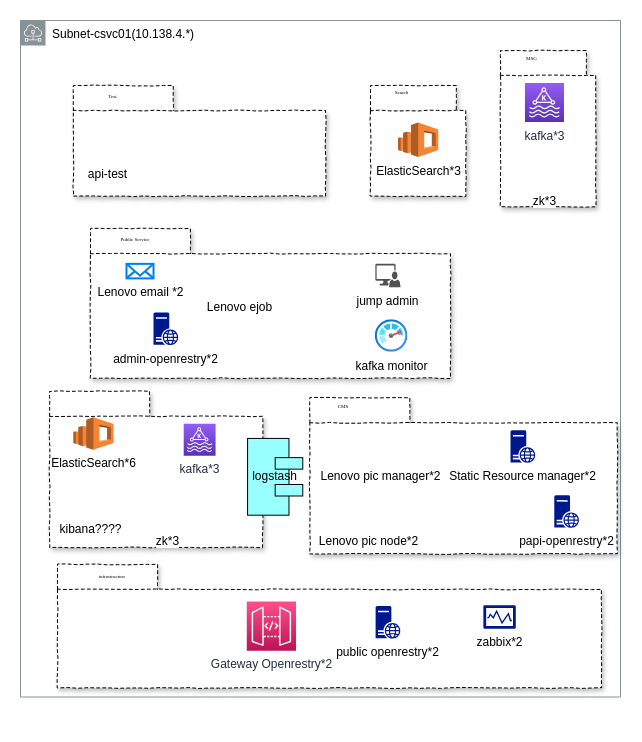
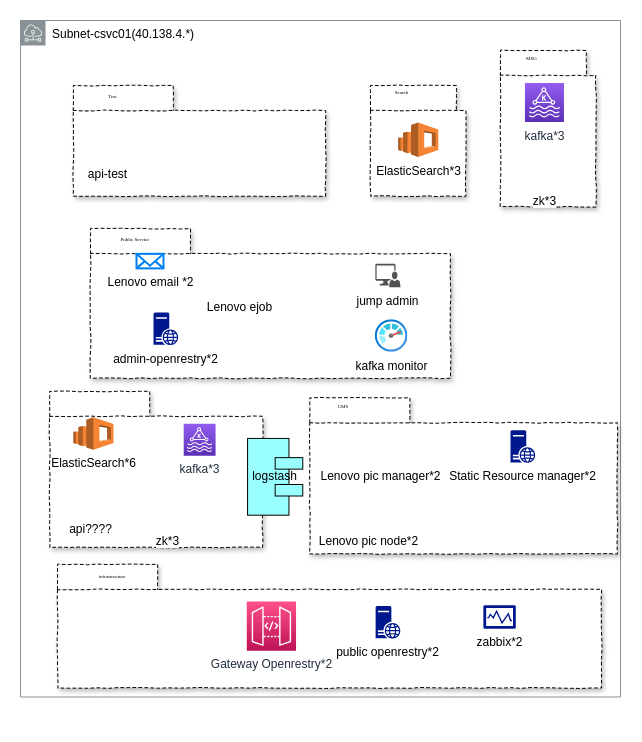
(132, 35) -> (132, 35)
(140, 271) -> (150, 261)
(567, 512) -> none
(91, 530) -> (91, 530)
